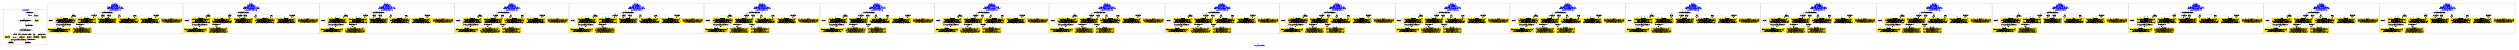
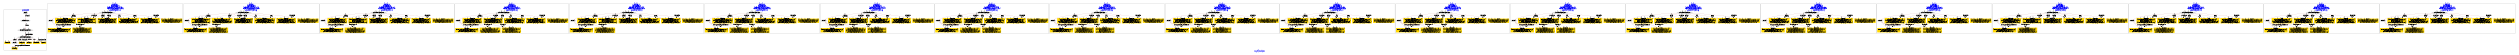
(33, 16) -> (25, 16)
(37, 21) -> (25, 13)
(29, 37) -> (29, 43)
(28, 43) -> none
